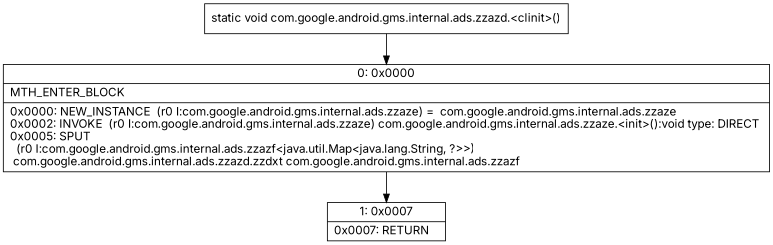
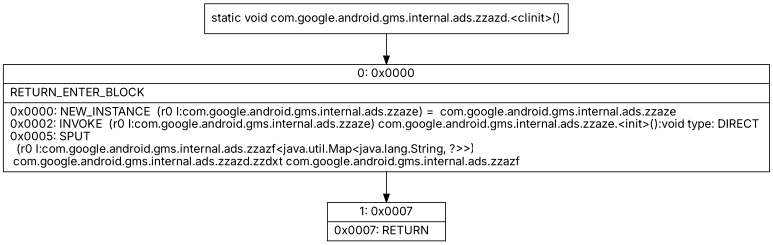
(68, 93) -> (78, 93)
